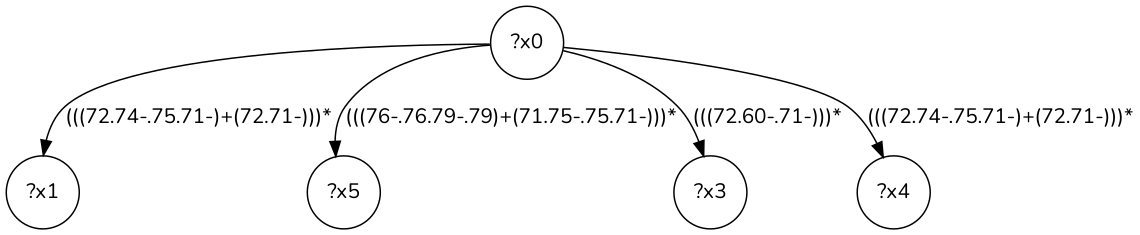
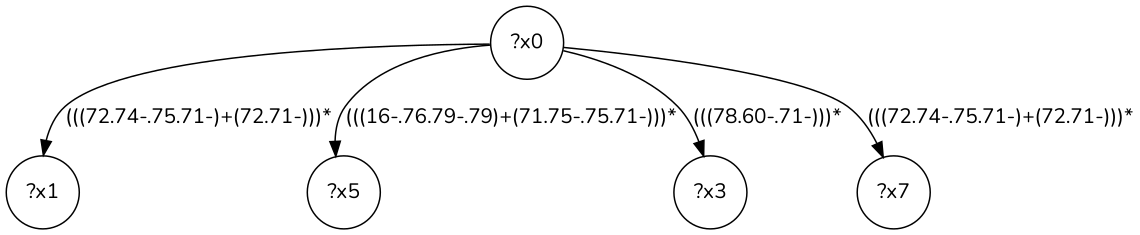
(511, 118) -> (511, 118)
(767, 118) -> (767, 118)
(894, 192) -> (894, 192)
